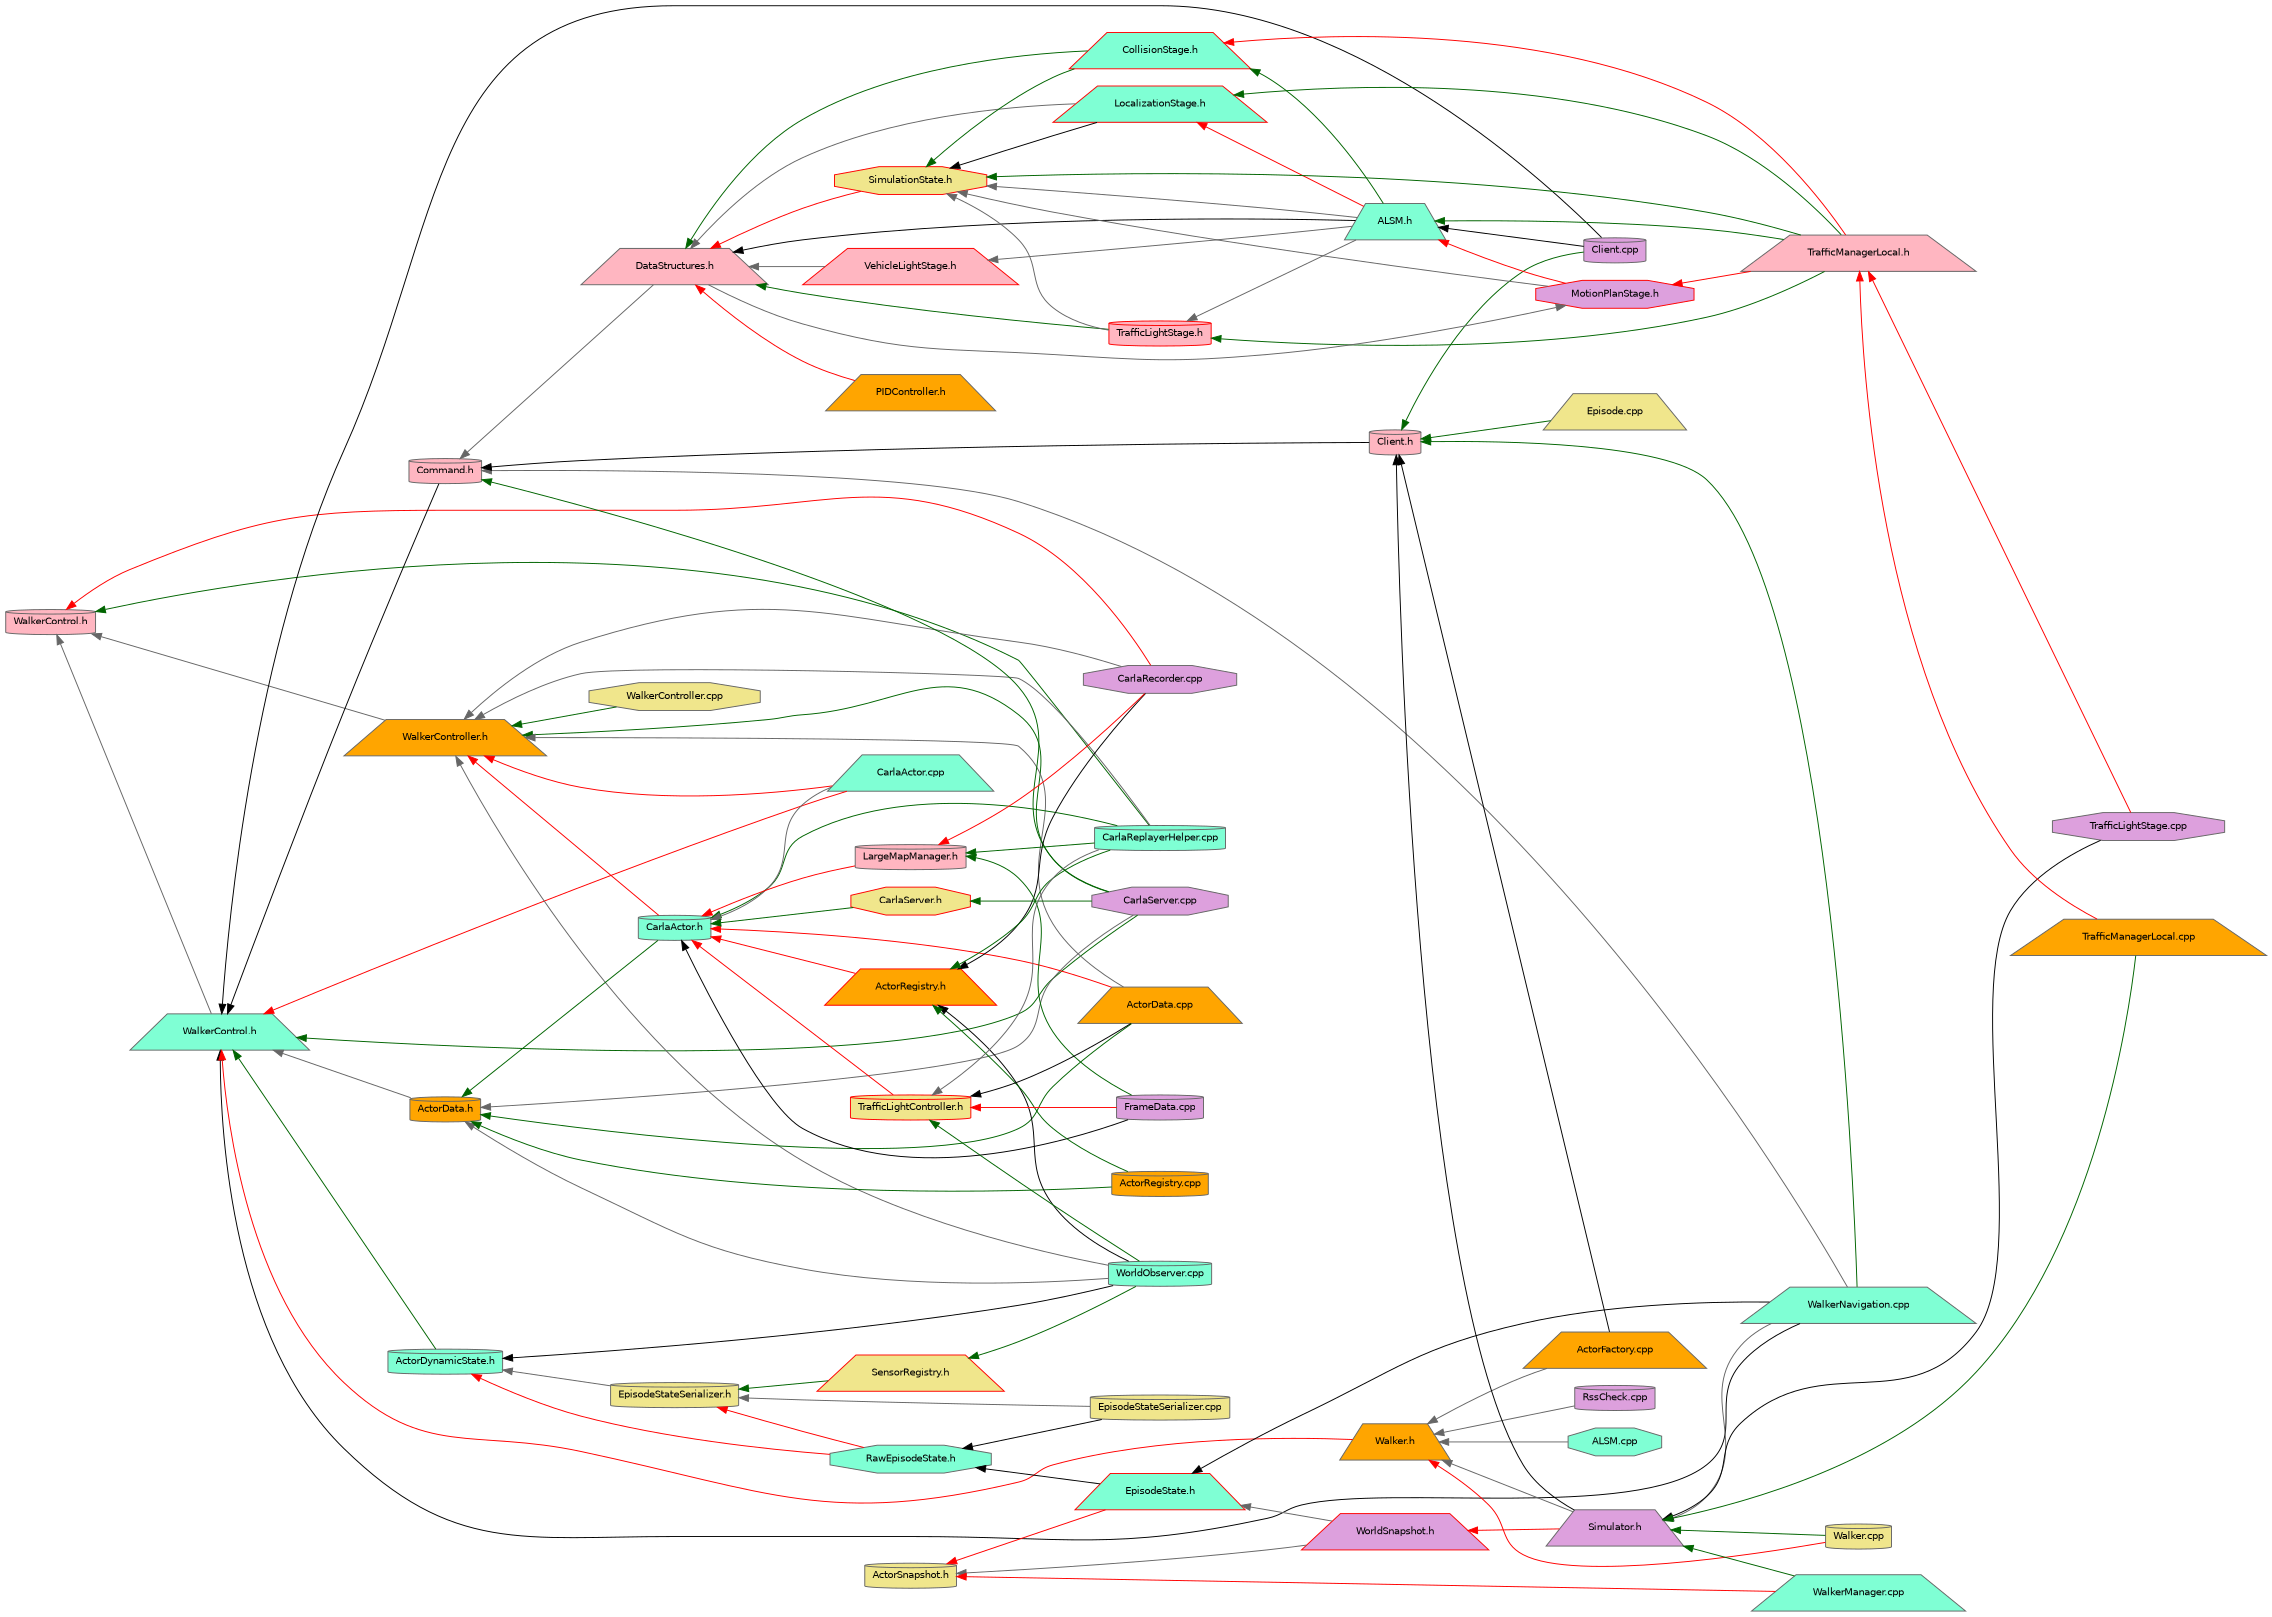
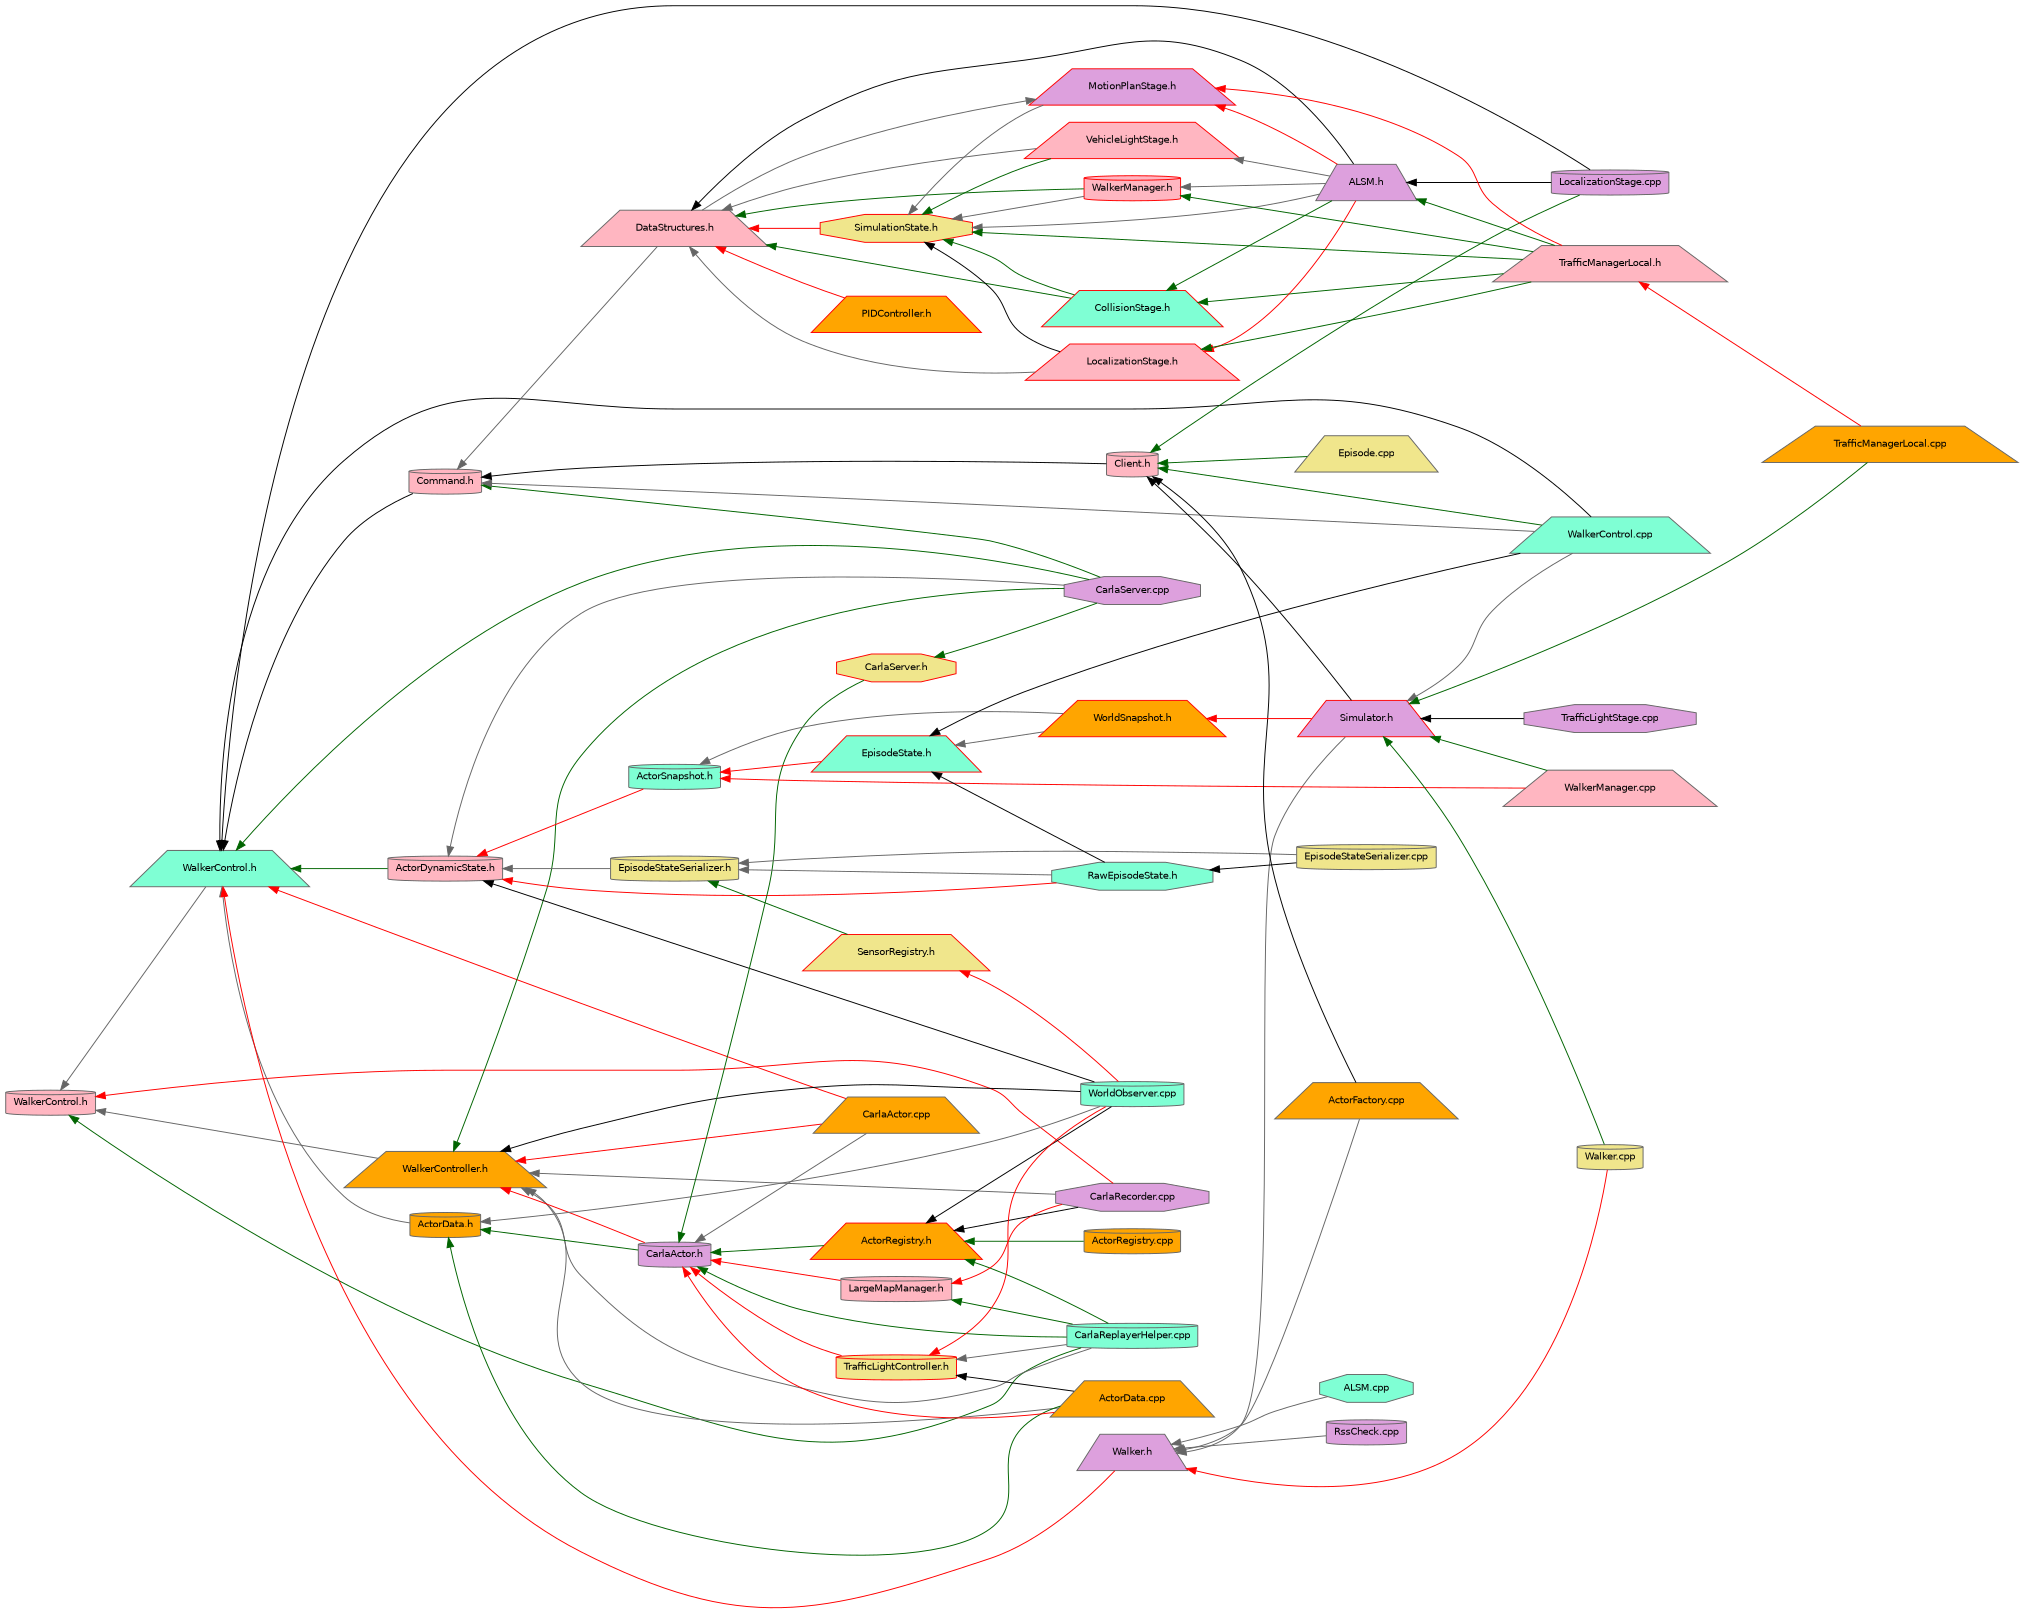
(1570, 57) -> (1356, 288)
(1160, 104) -> (1132, 362)
none -> (990, 181)
(1395, 222) -> (1366, 183)
(1615, 250) -> (1610, 183)
(1506, 266) -> (1283, 133)
(1615, 294) -> (1132, 87)
(1160, 333) -> (1132, 188)
(911, 393) -> (896, 314)
(2002, 546) -> none
(675, 697) -> none
(911, 773) -> (896, 1115)
none -> (565, 821)
(675, 928) -> (675, 1255)
(788, 956) -> (772, 1249)
(846, 1078) -> (684, 586)
(720, 1100) -> (792, 1089)
(1160, 1107) -> none
(1023, 1185) -> (1009, 1214)
(792, 1186) -> none
(1859, 1305) -> (1610, 535)
(1059, 1325) -> (1048, 1022)
(445, 1362) -> (445, 869)
(795, 1429) -> (900, 872)
(1395, 1442) -> (1132, 1452)
(1043, 1476) -> (1023, 819)
(1615, 1528) -> (1366, 719)
(1395, 1532) -> (1132, 719)
(911, 1576) -> (675, 777)
(1859, 1593) -> (1610, 788)
